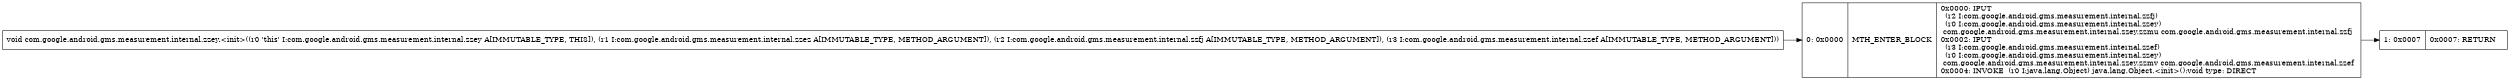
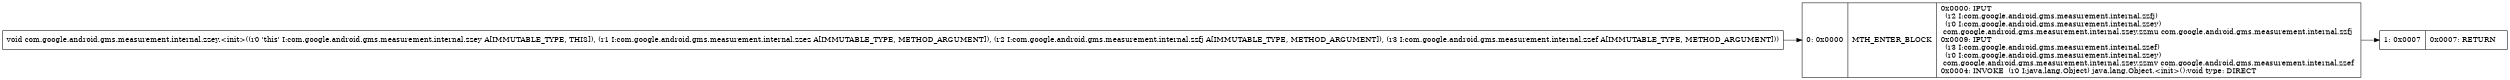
(1968, 40) -> (1968, 40)
